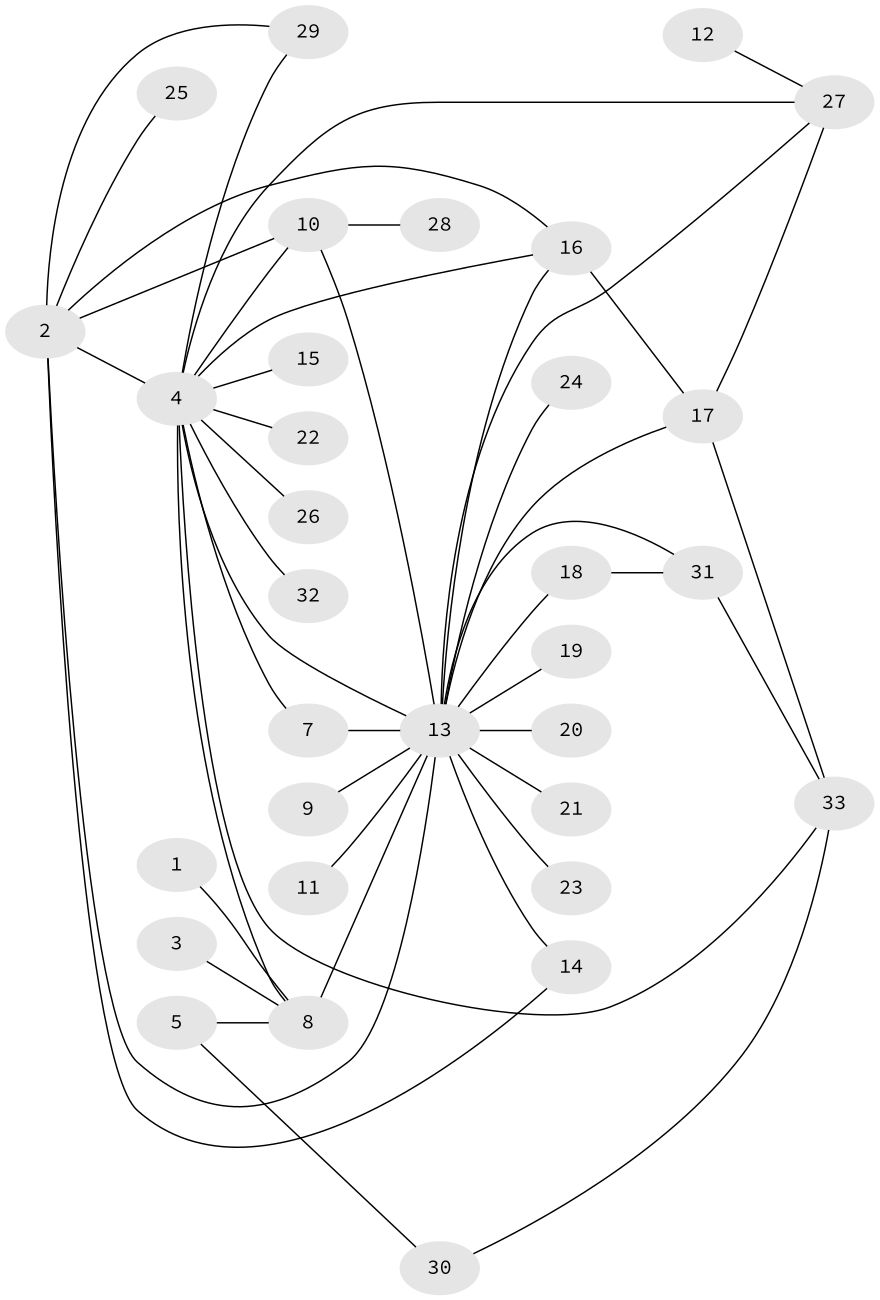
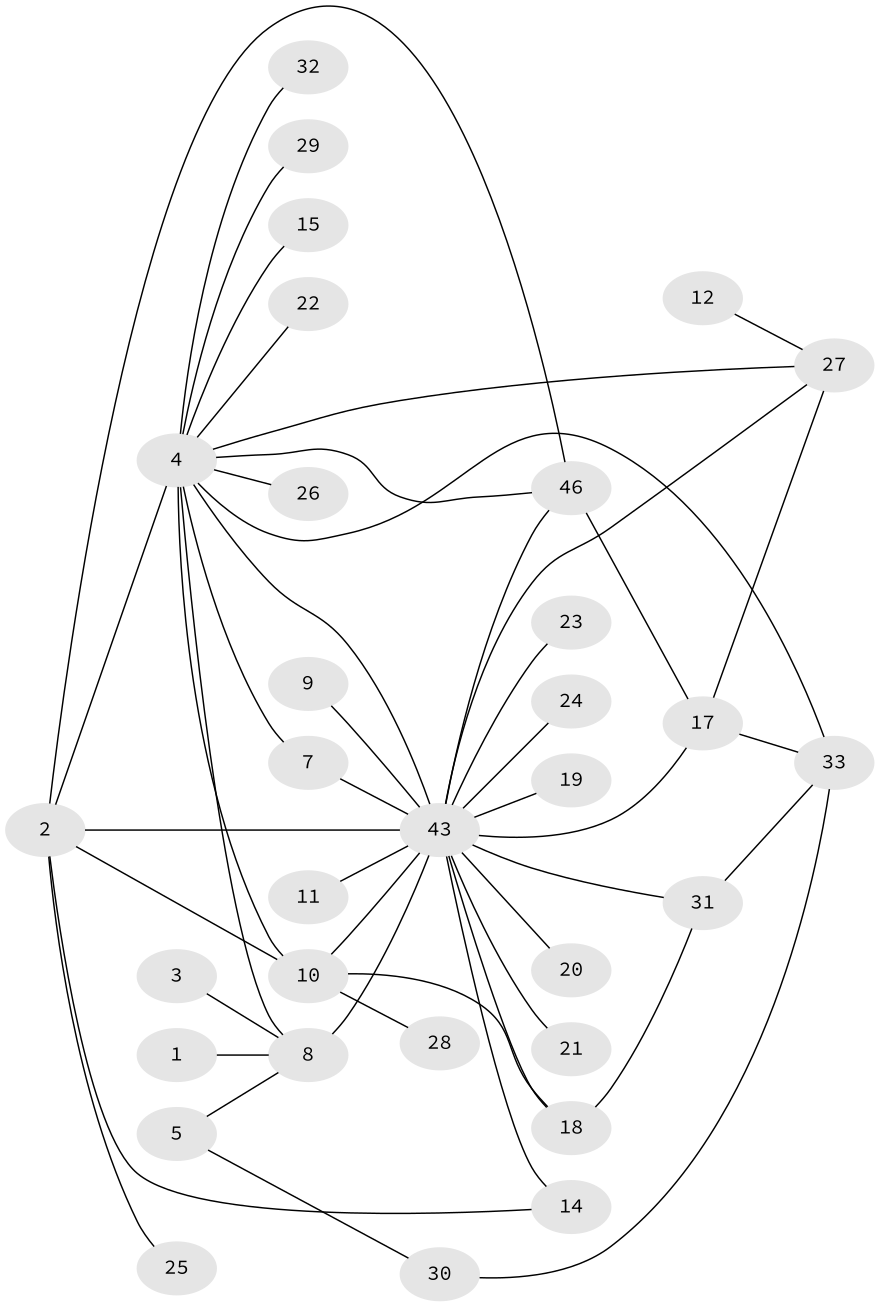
(95, 107) -> none
(571, 248) -> (571, 488)
(440, 731) -> (440, 830)
none -> (469, 998)
